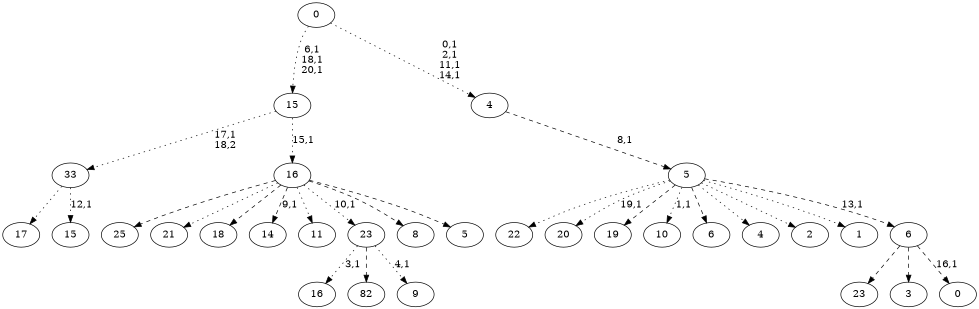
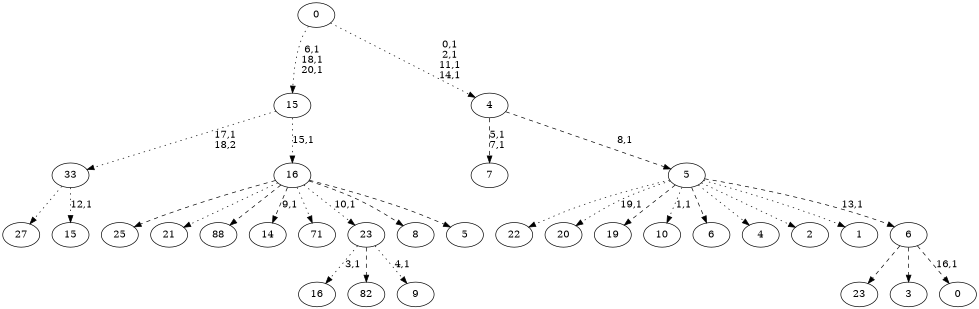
none -> (490, 175)
(21, 235) -> (21, 235)
(218, 235) -> (218, 235)
(317, 235) -> (317, 235)
